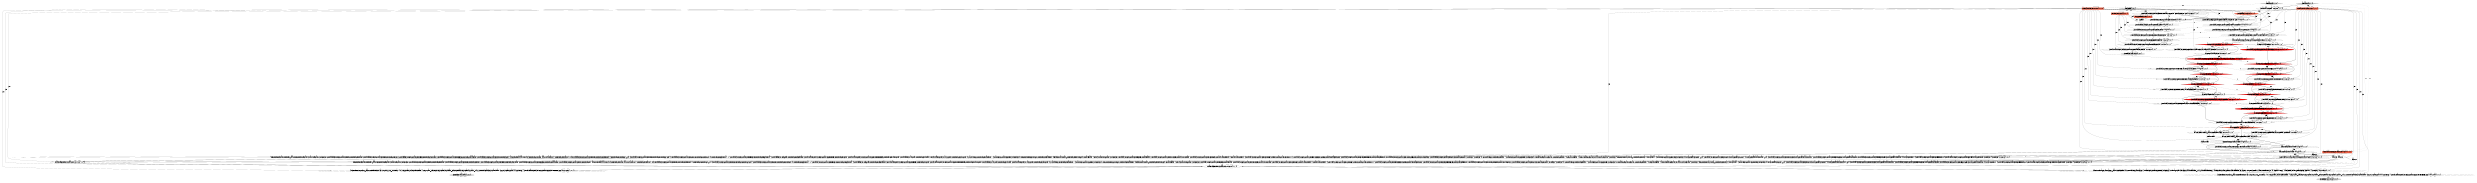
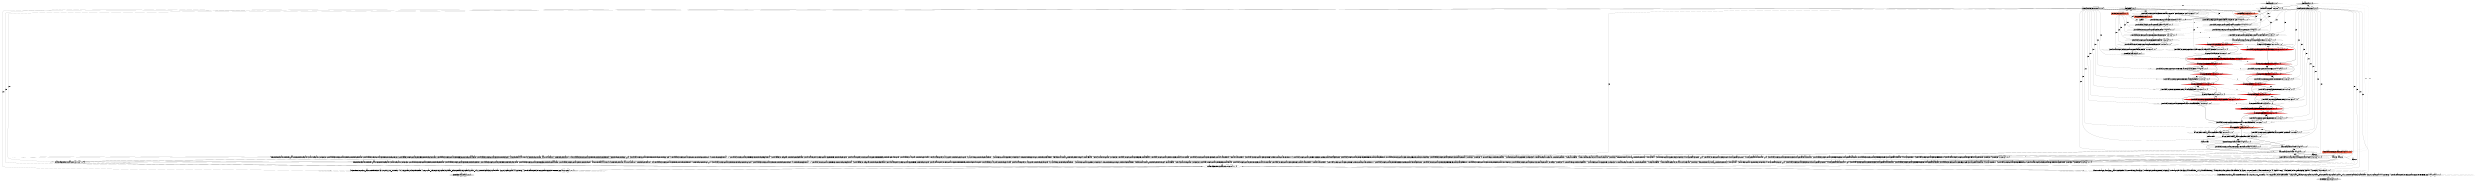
(2093, 9) -> (2093, 9)
(2307, 9) -> (2307, 9)
